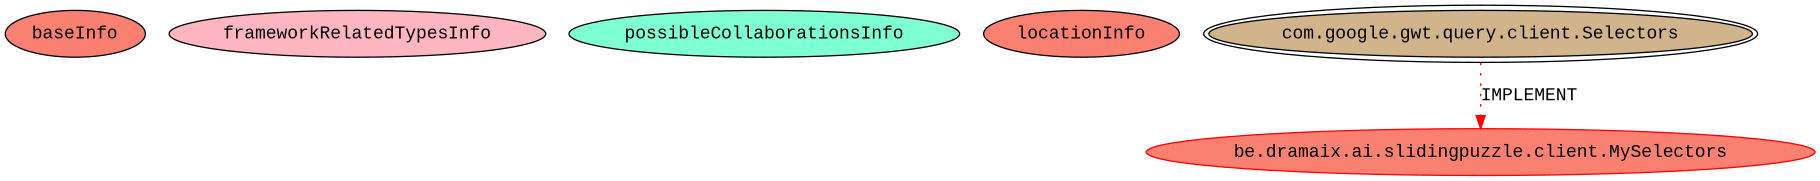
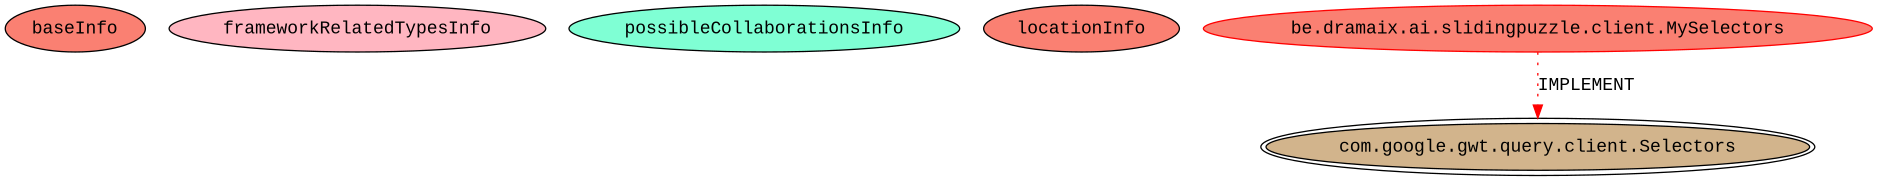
(1481, 89) -> (1538, 78)
